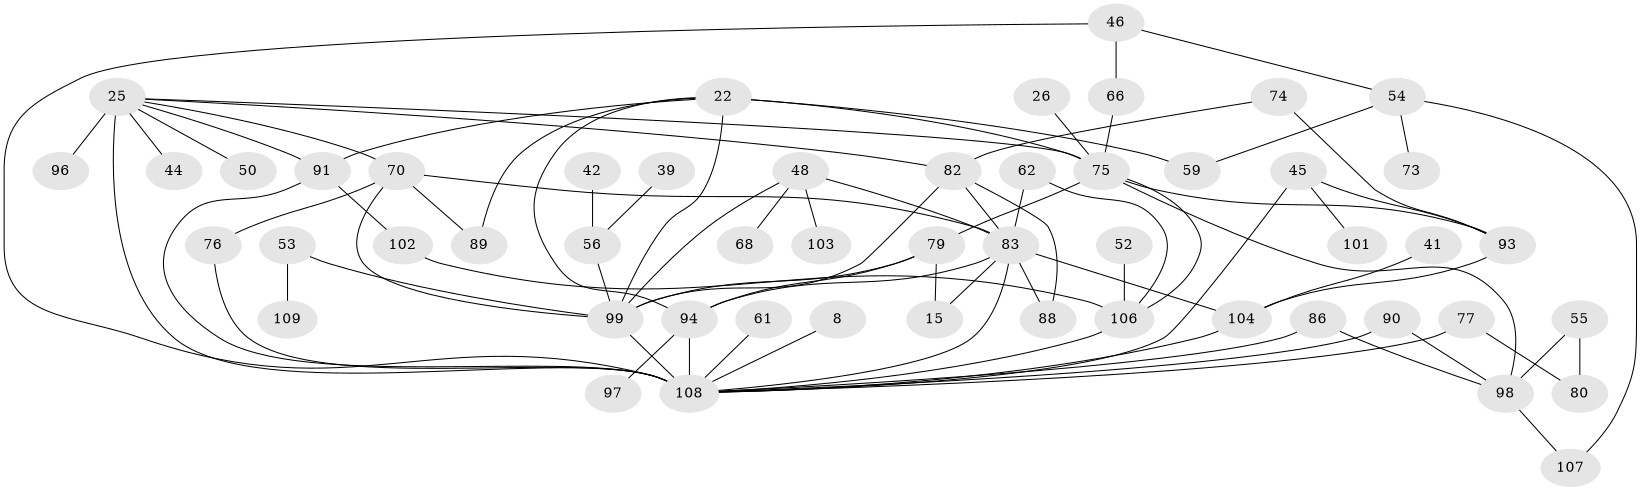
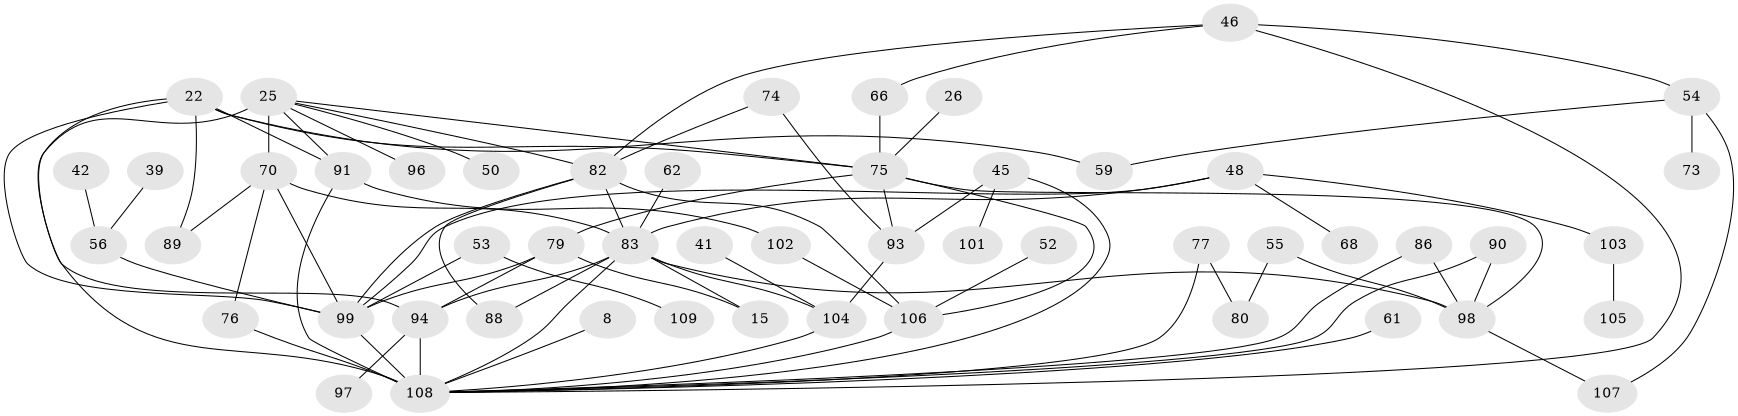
none -> (896, 49)
(174, 171) -> none
(1148, 213) -> (783, 212)
none -> (1029, 284)
none -> (1614, 319)
